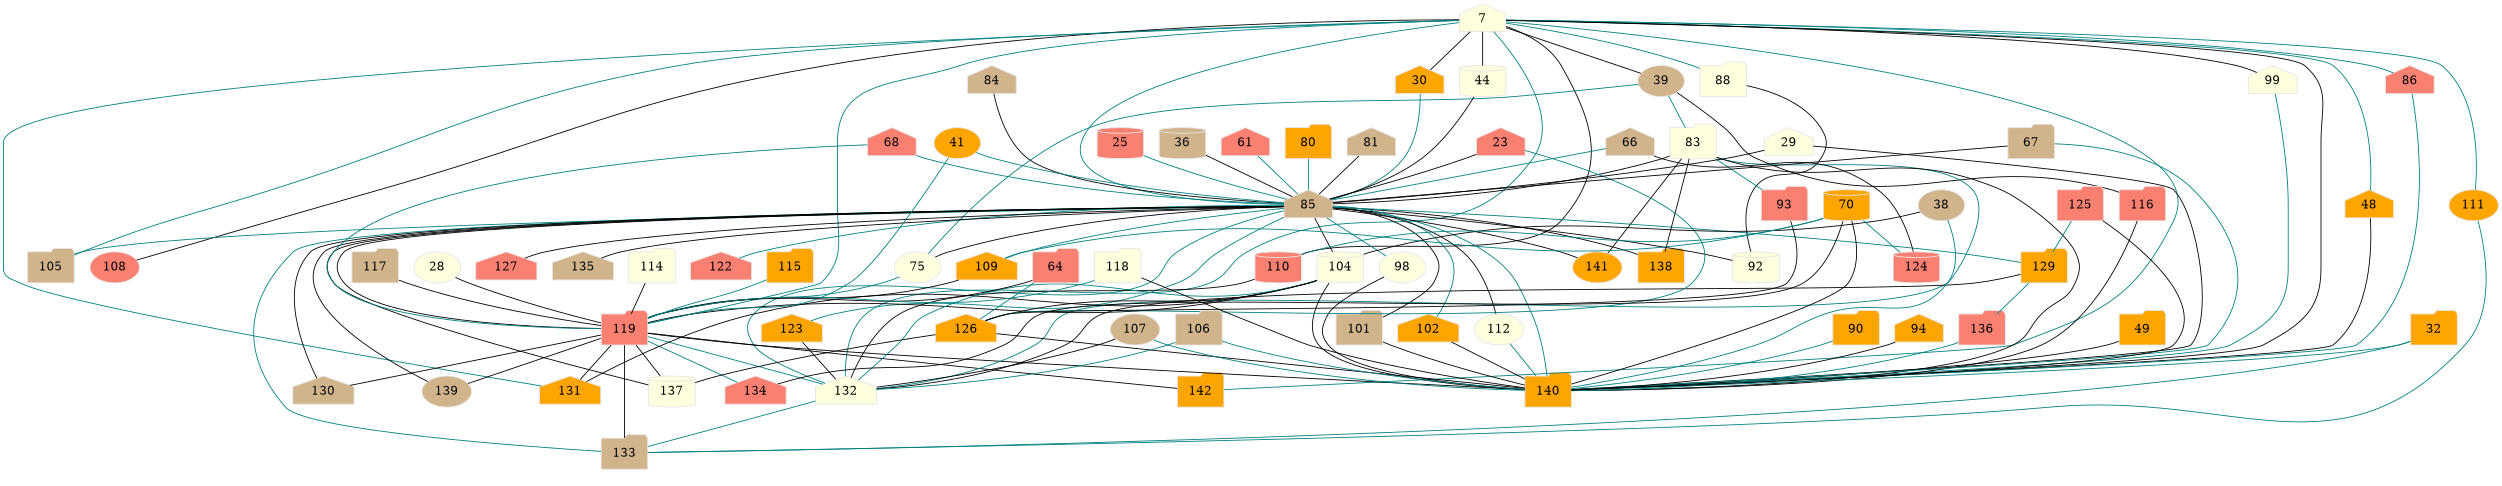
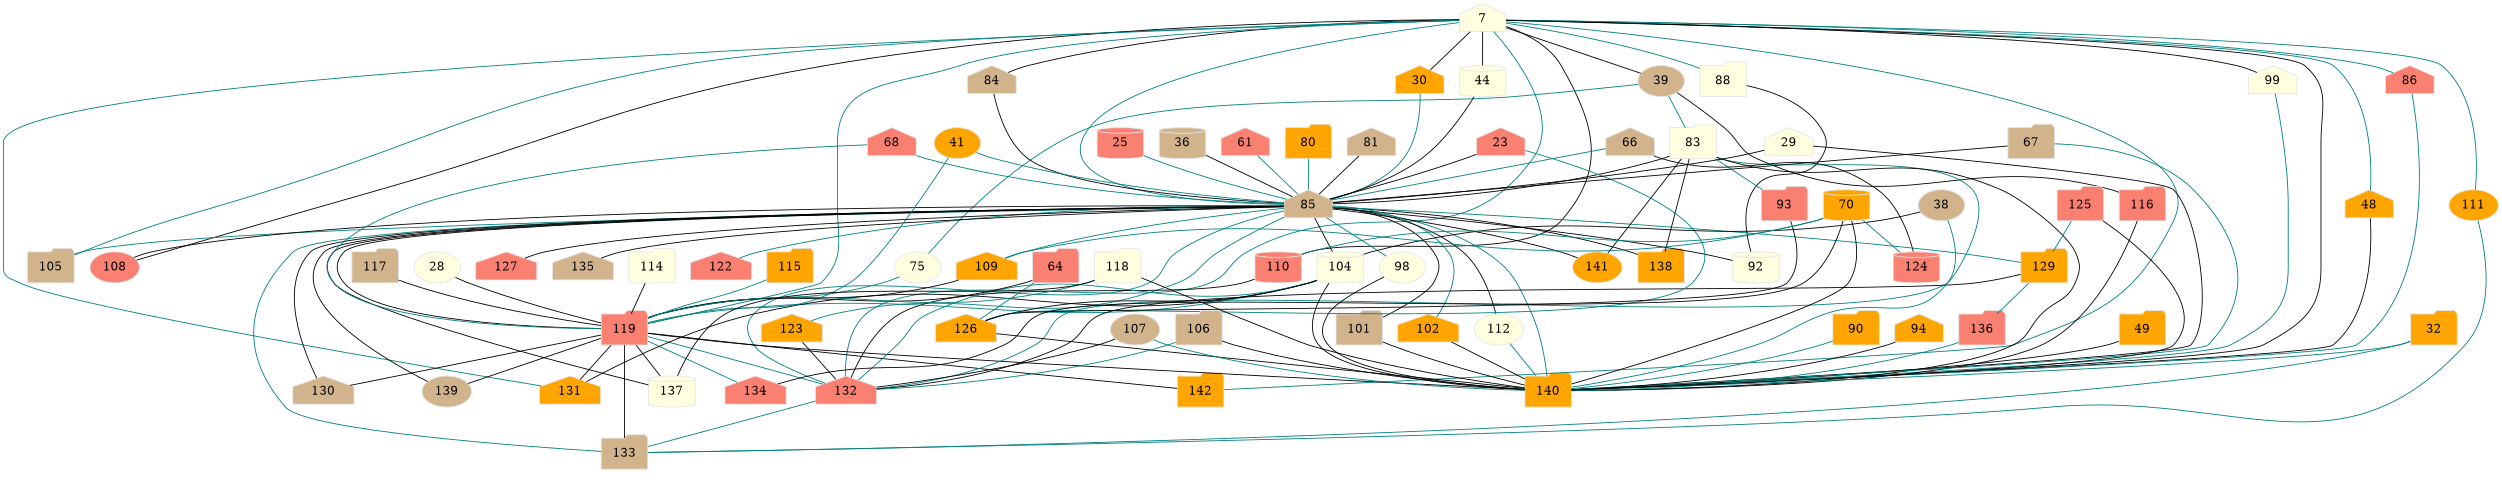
none -> (1142, 44)
(1108, 220) -> (708, 212)
(983, 309) -> (983, 309)
(803, 357) -> (869, 292)
(1297, 360) -> (1297, 360)
(846, 392) -> (846, 392)
